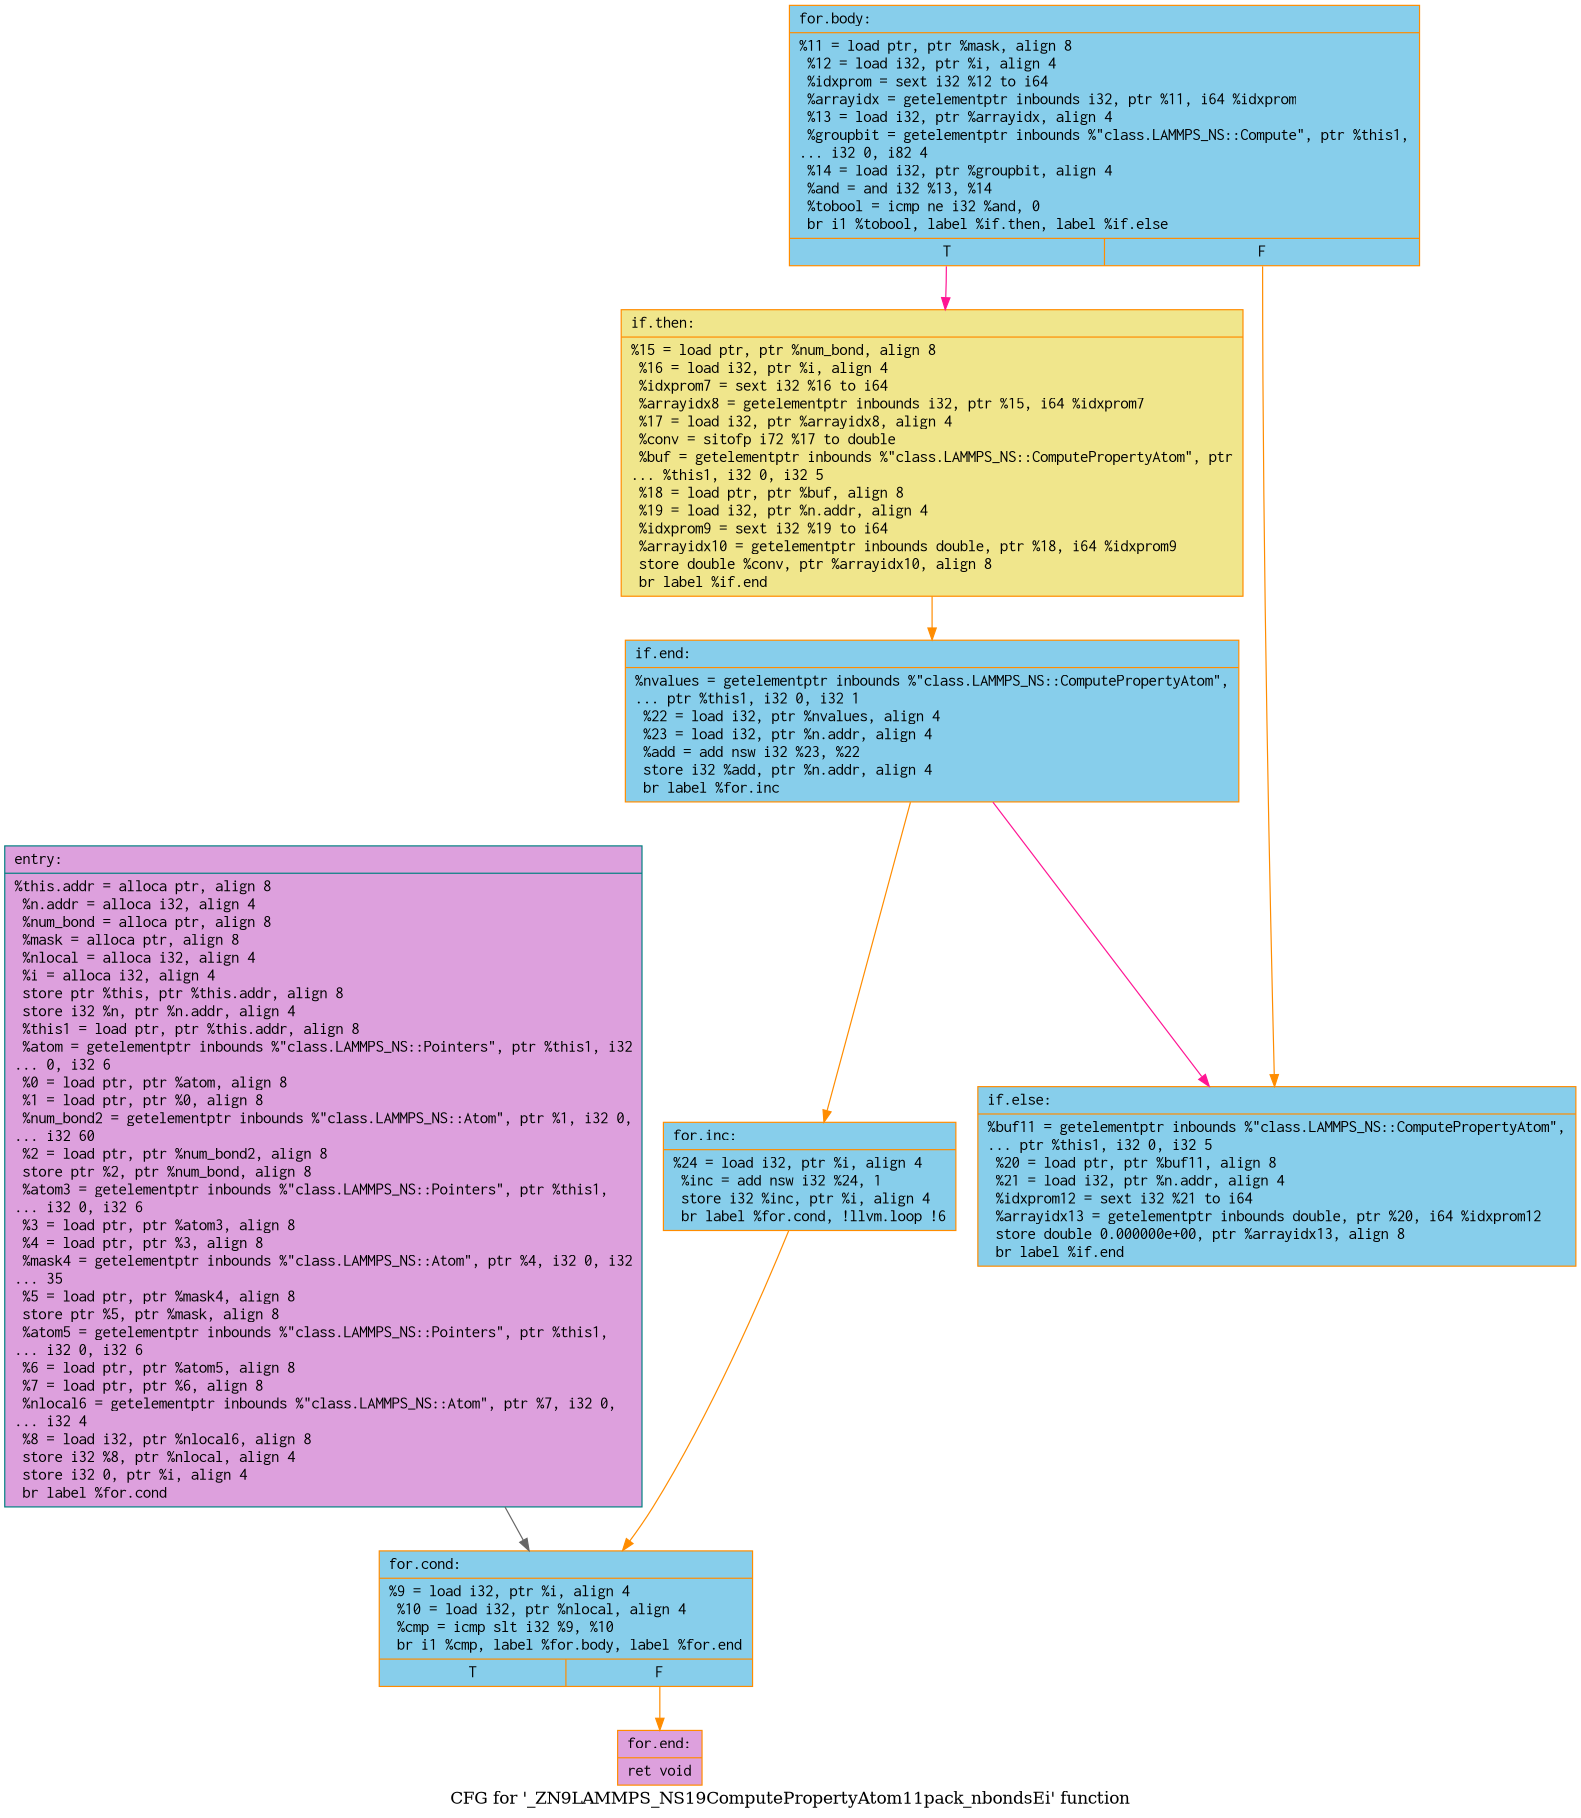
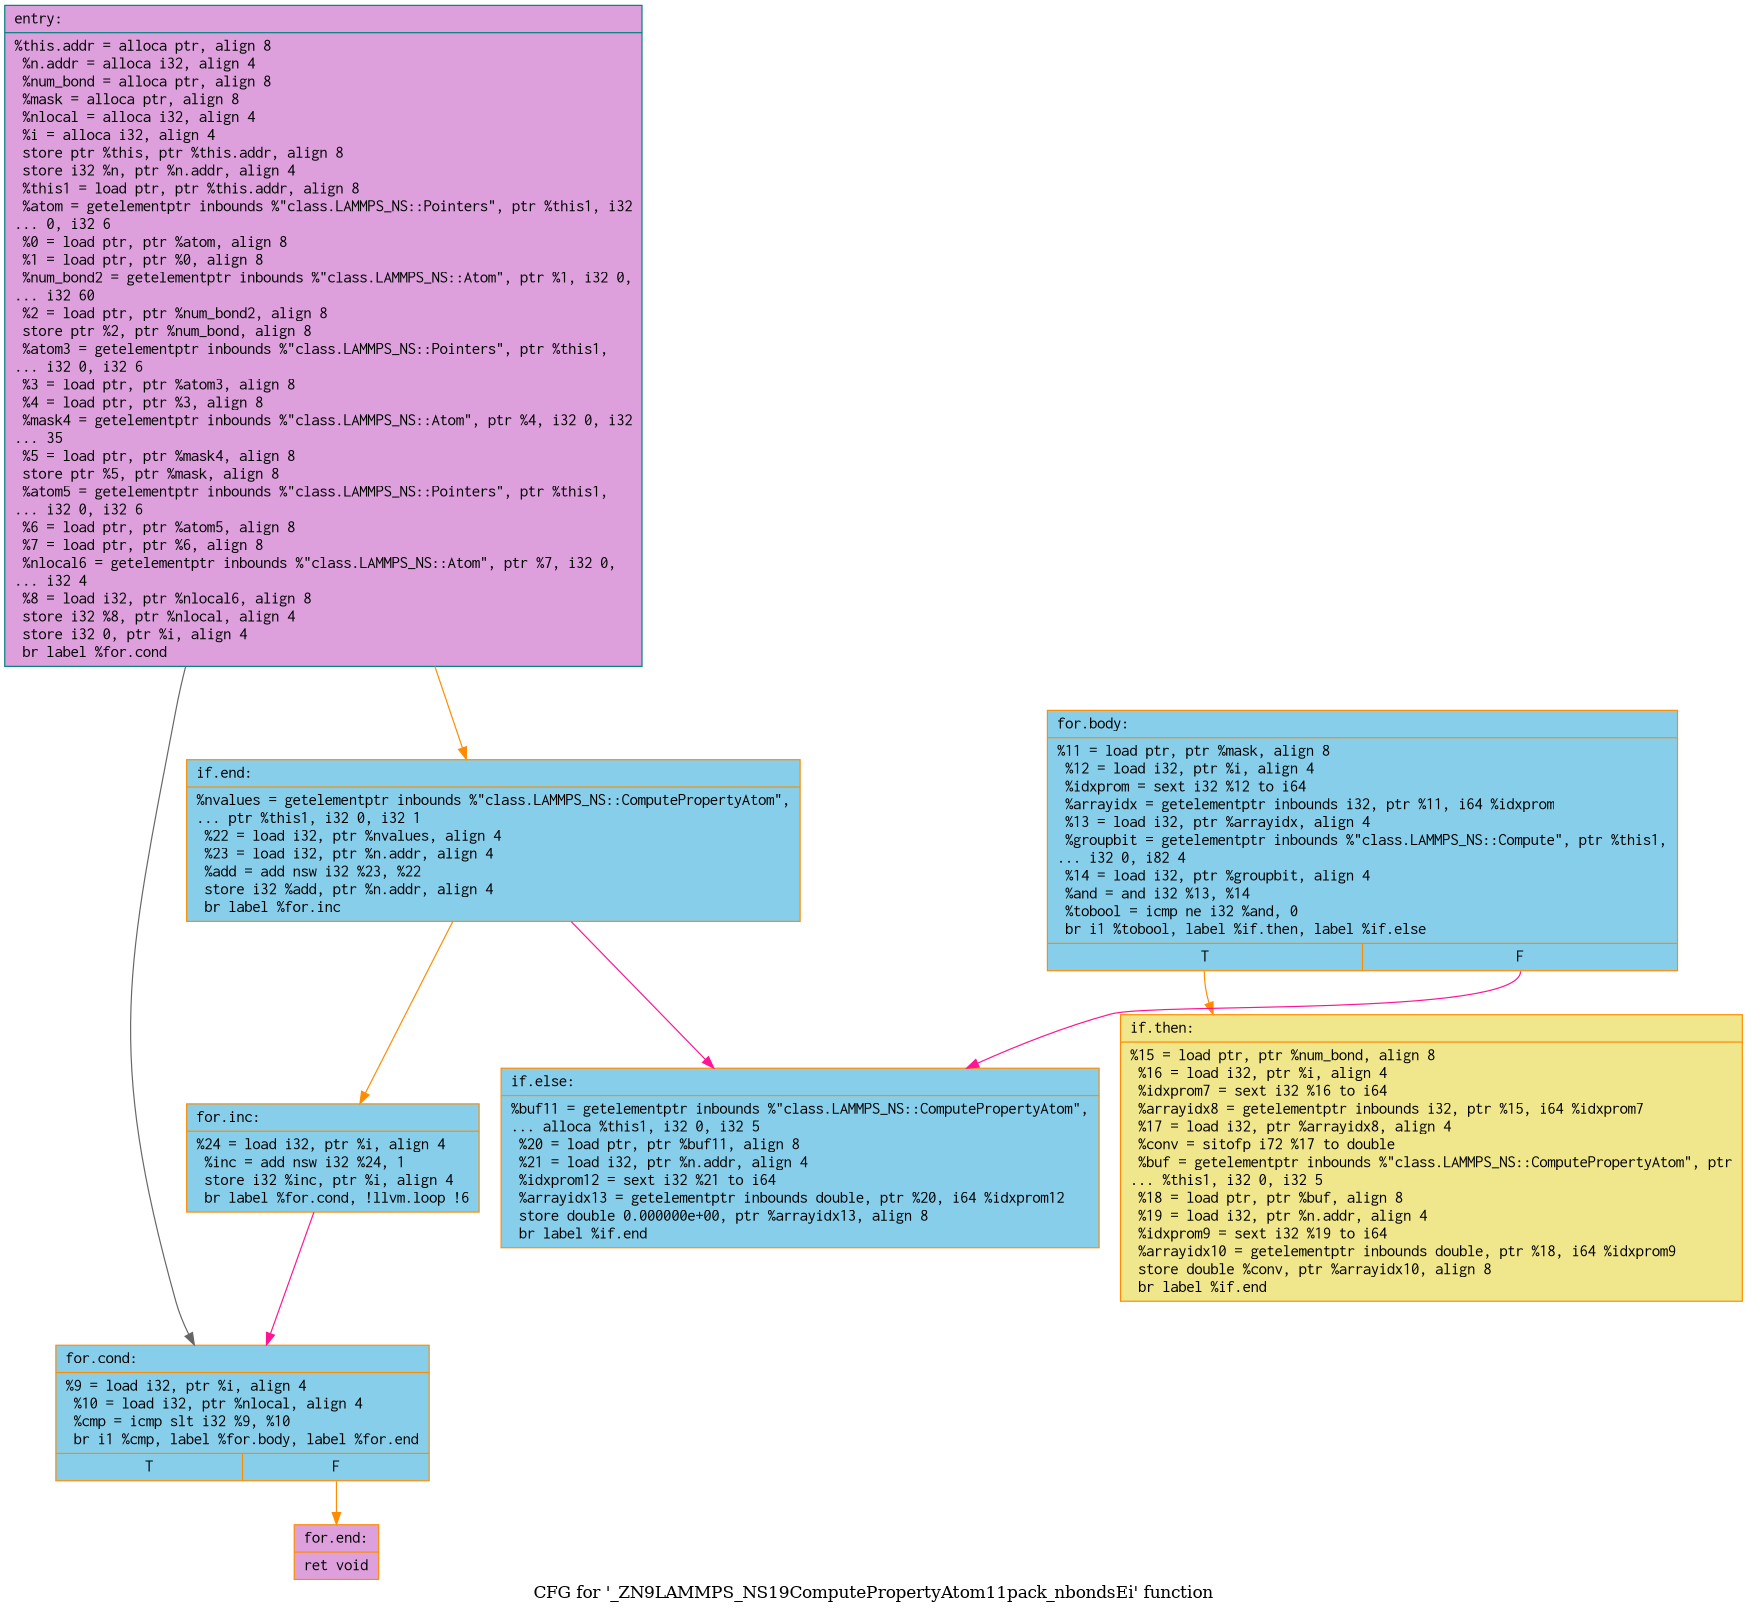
(946, 282) -> (1206, 987)
(932, 612) -> (449, 707)
(1266, 670) -> (1248, 1008)
(1100, 1145) -> (635, 1126)
(717, 1390) -> (292, 1273)
